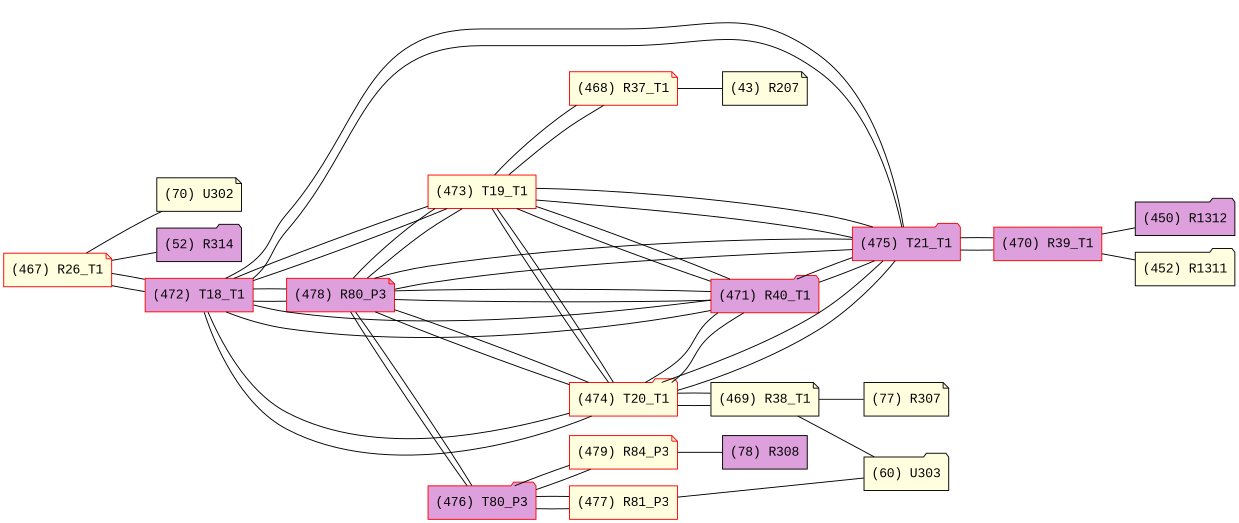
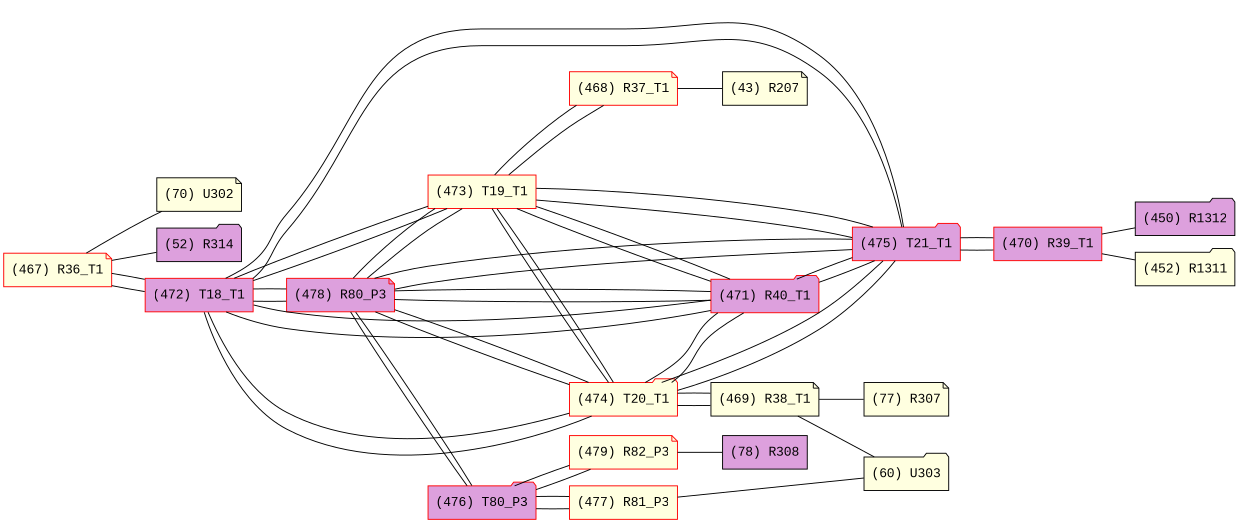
(58, 270) -> (58, 270)
(623, 452) -> (623, 452)
